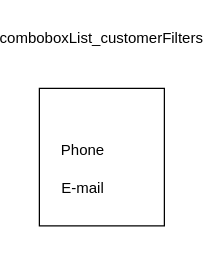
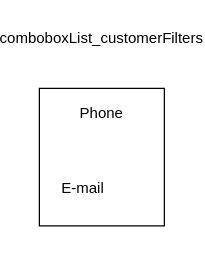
(83, 151) -> (102, 113)
